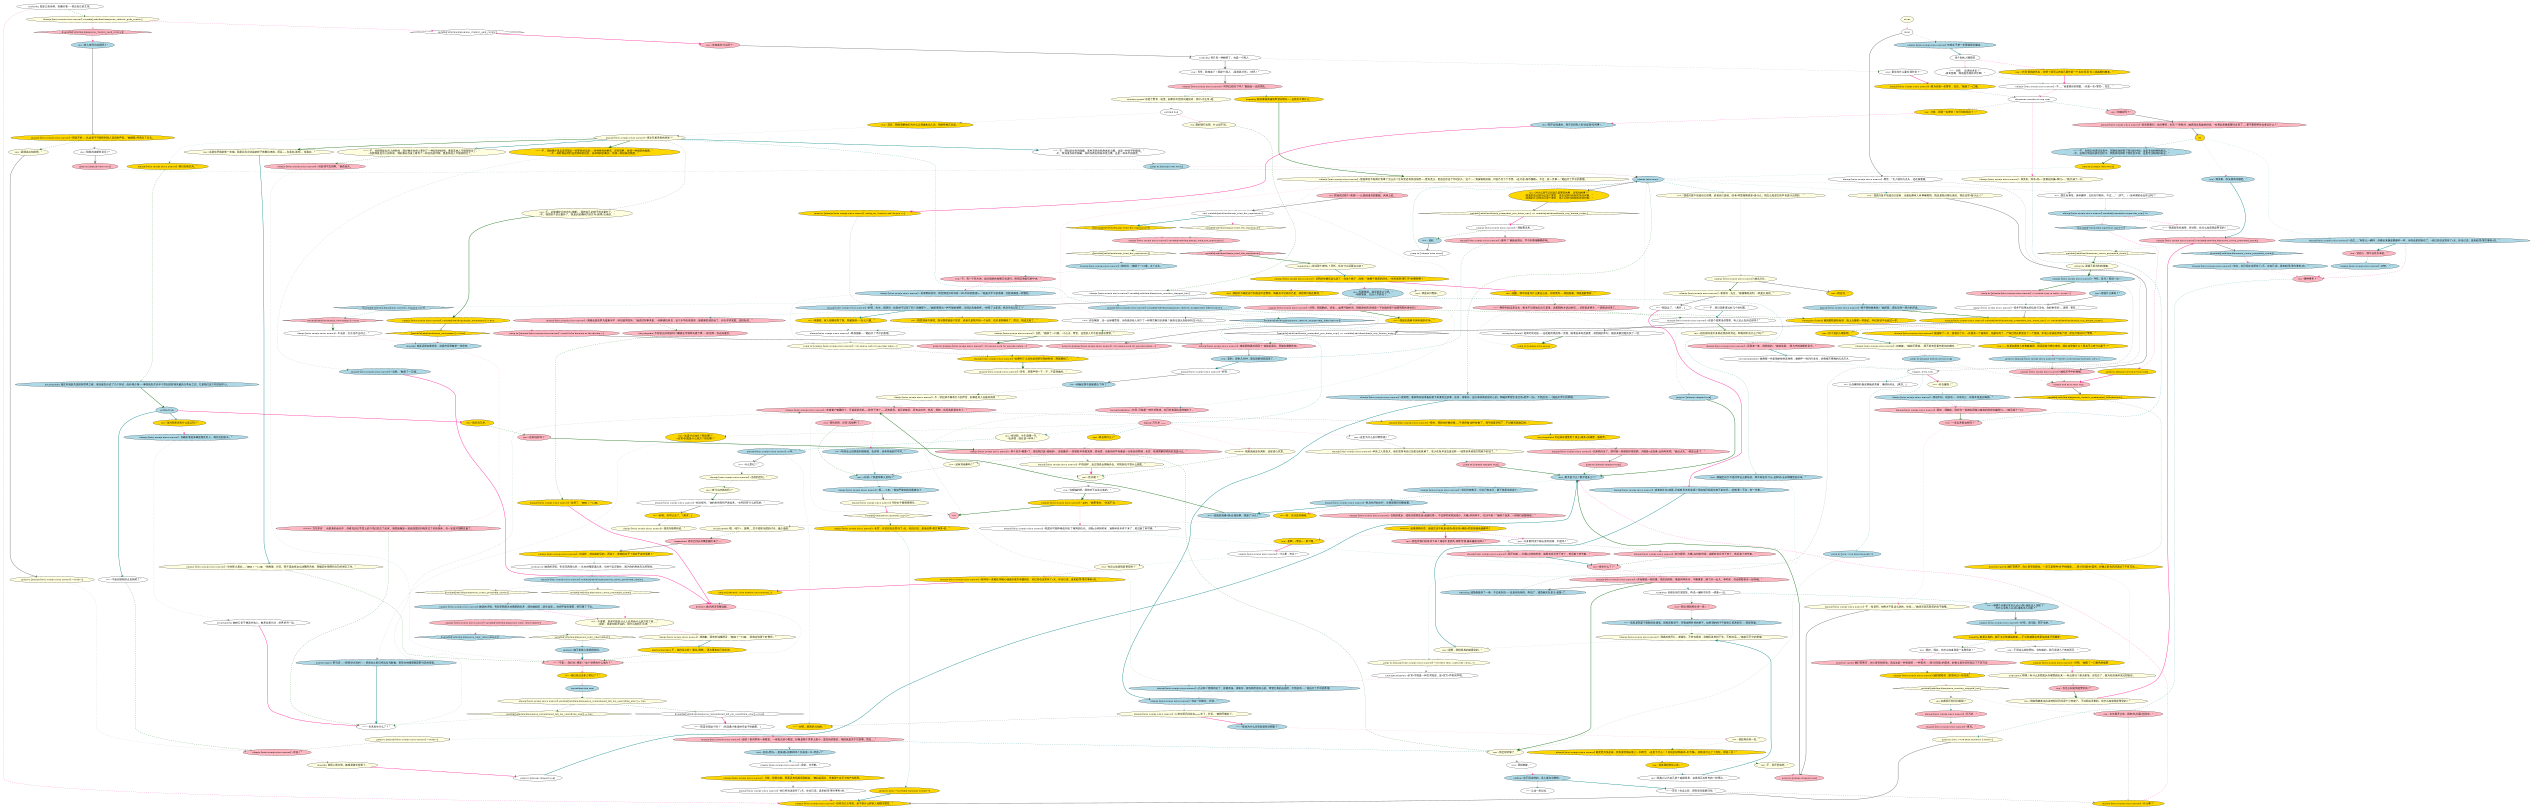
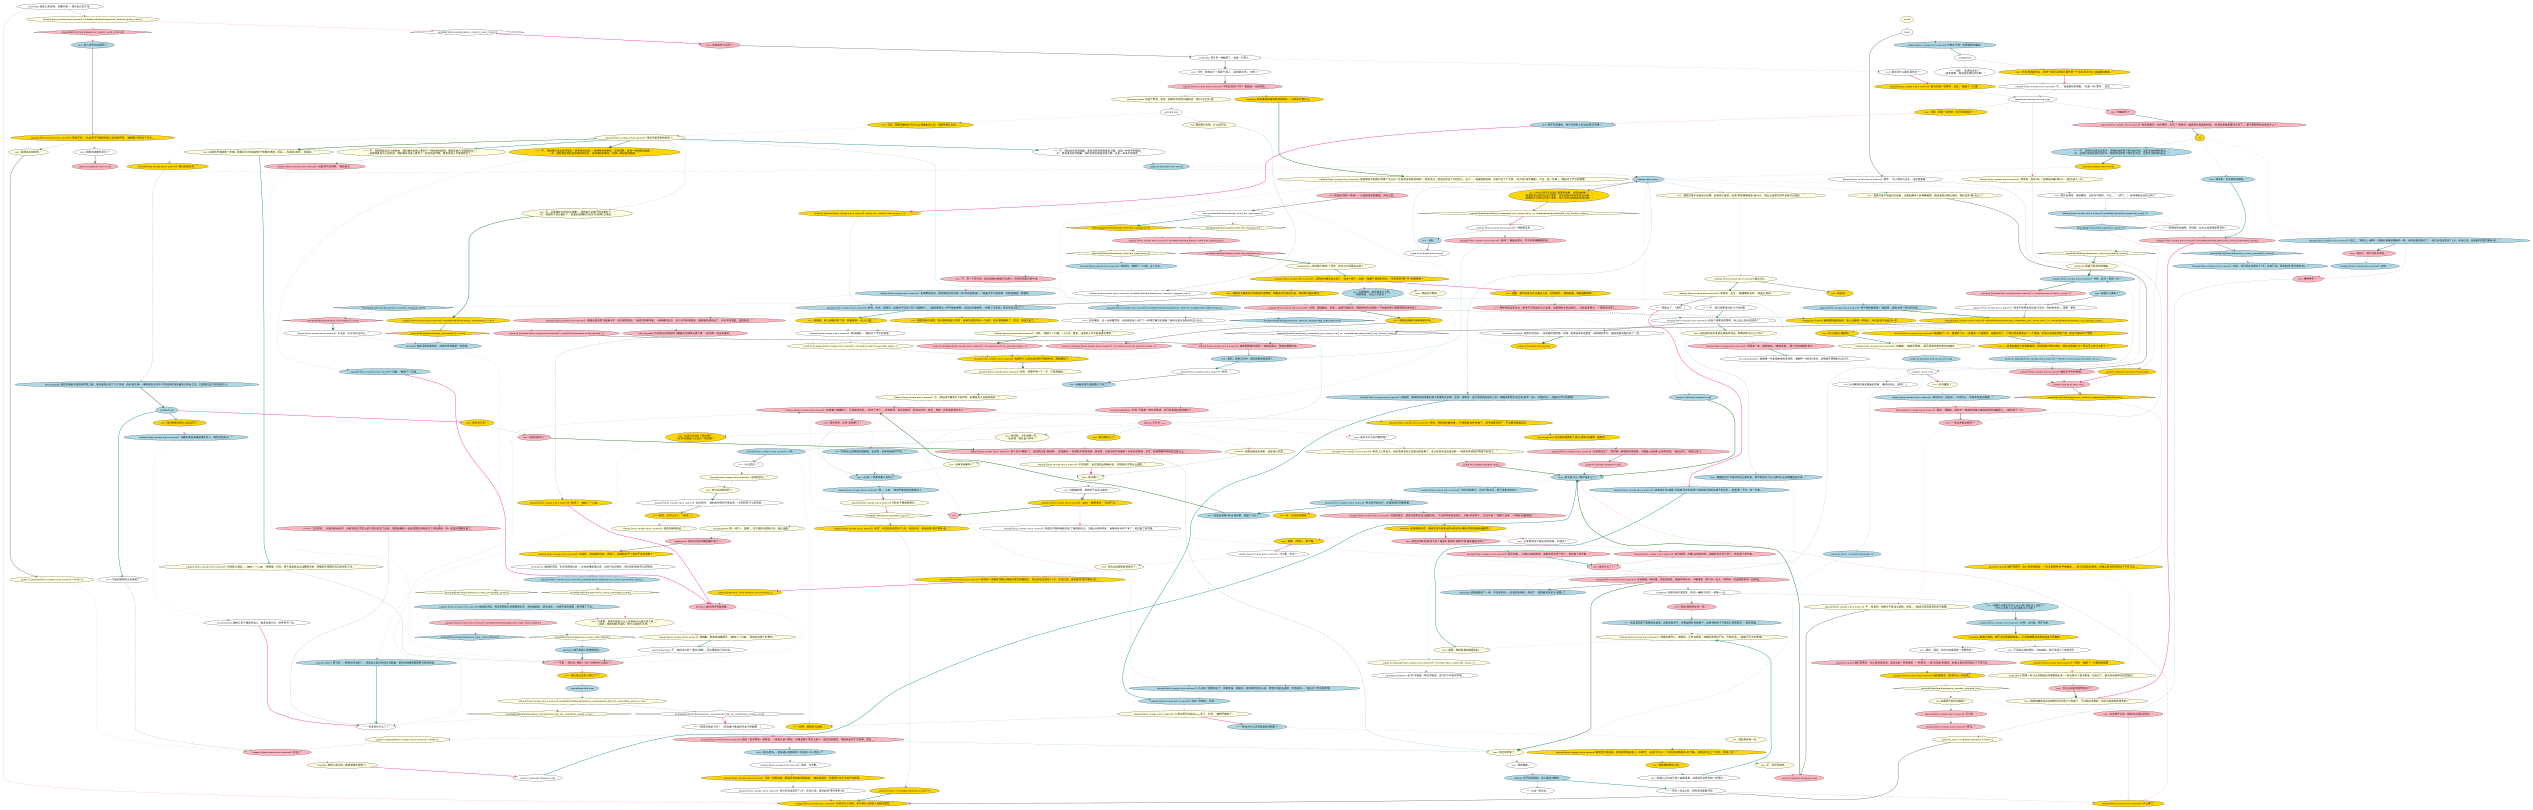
(1965, 58) -> (1965, 58)
(692, 650) -> (692, 650)
